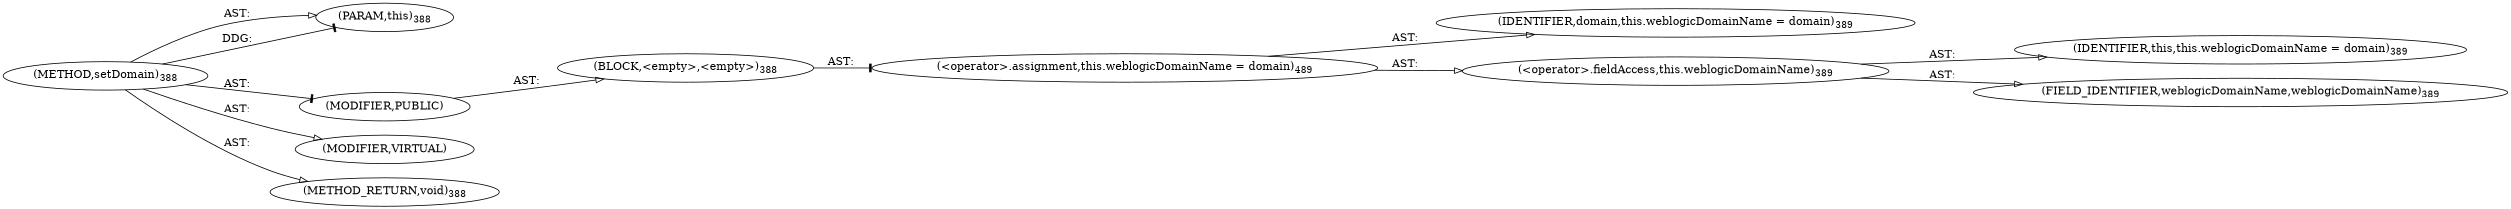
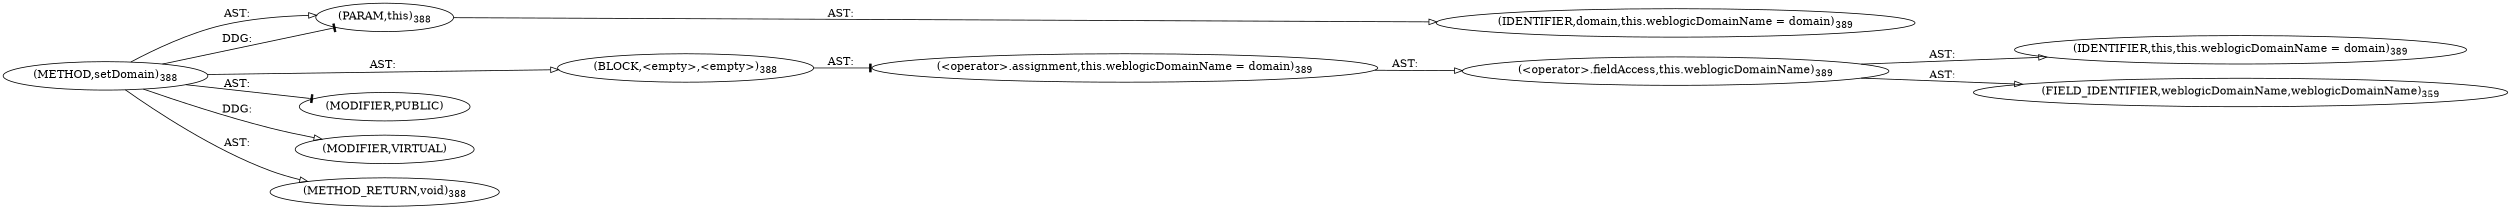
(1398, 46) -> (941, 20)
(1304, 67) -> (1304, 67)
(525, 89) -> (379, 72)
(2431, 91) -> (2431, 91)
(239, 109) -> (239, 109)
